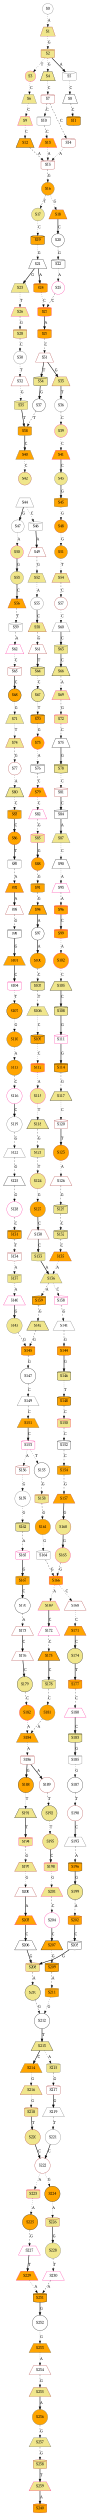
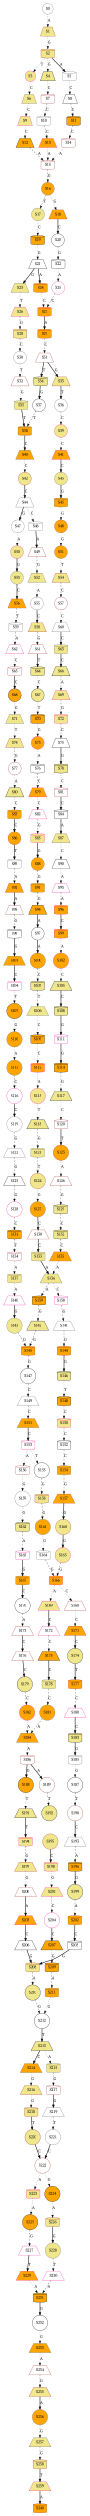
(58, 120) -> (71, 131)
none -> (25, 490)
(50, 1826) -> none
